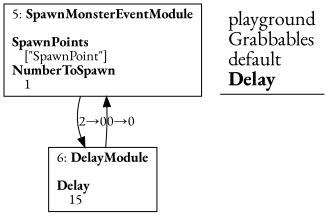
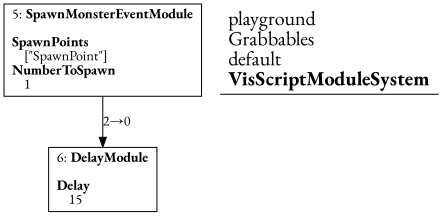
(252, 79) -> (329, 79)
(107, 127) -> none
